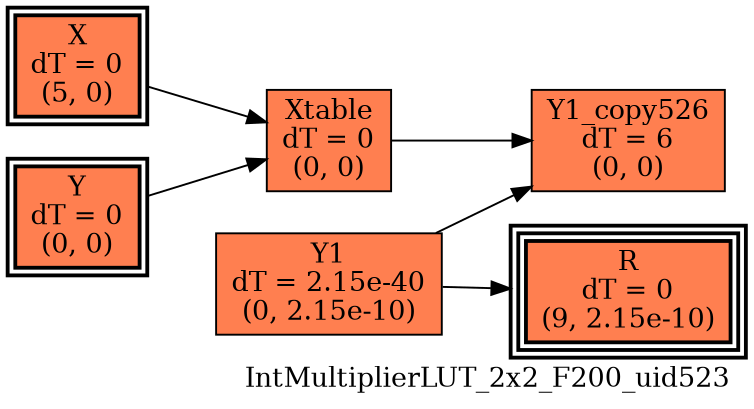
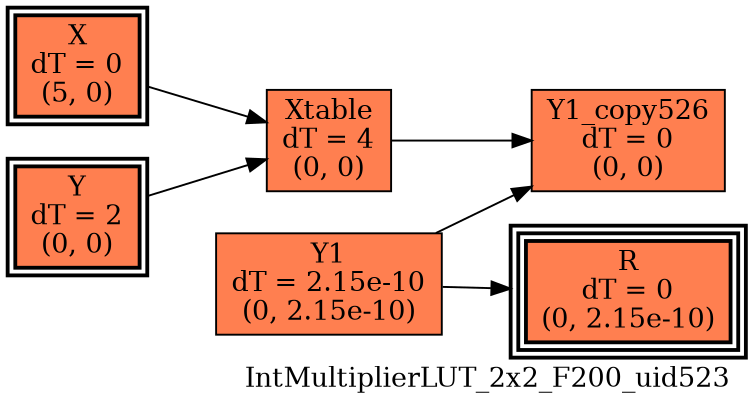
(329, 141) -> (329, 141)
(628, 141) -> (628, 141)
(77, 217) -> (77, 217)
(329, 284) -> (329, 284)
(628, 292) -> (628, 292)
